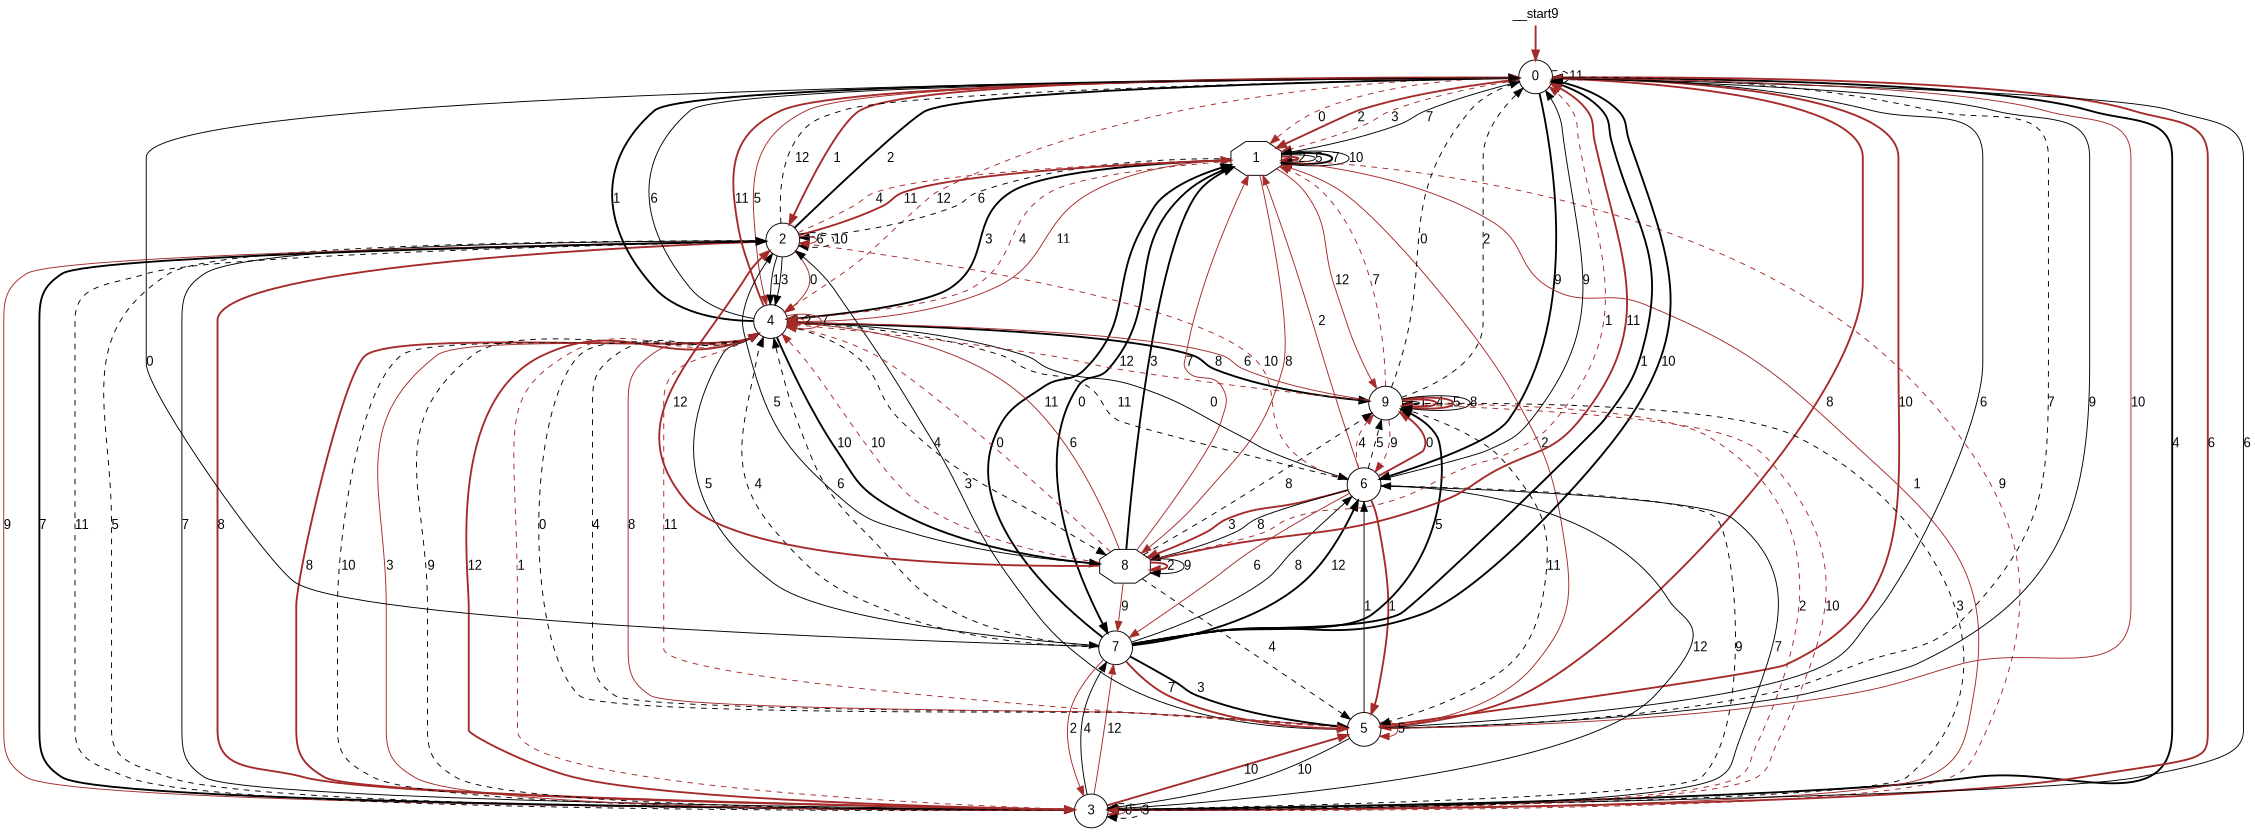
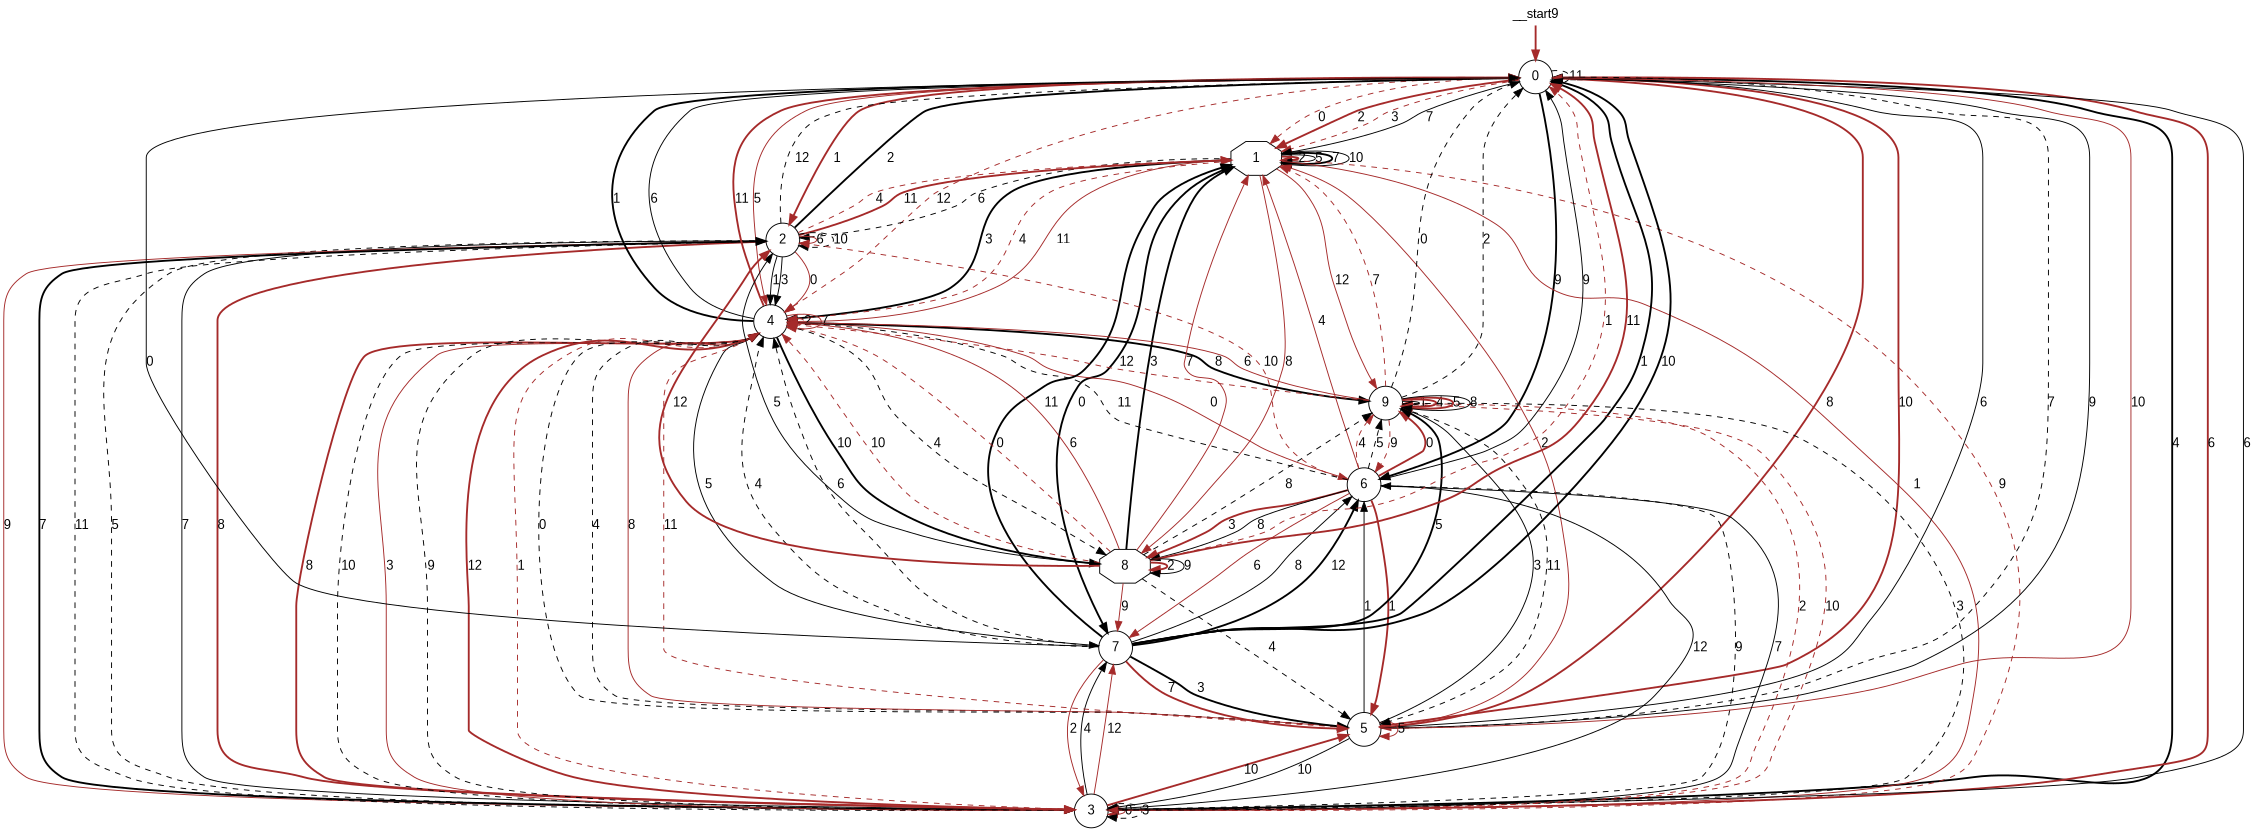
(1322, 322) -> (1322, 322)
(1043, 365) -> (1043, 365)
(1011, 580) -> (1531, 579)
